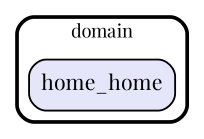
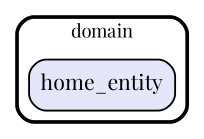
(102, 85) -> (102, 85)
